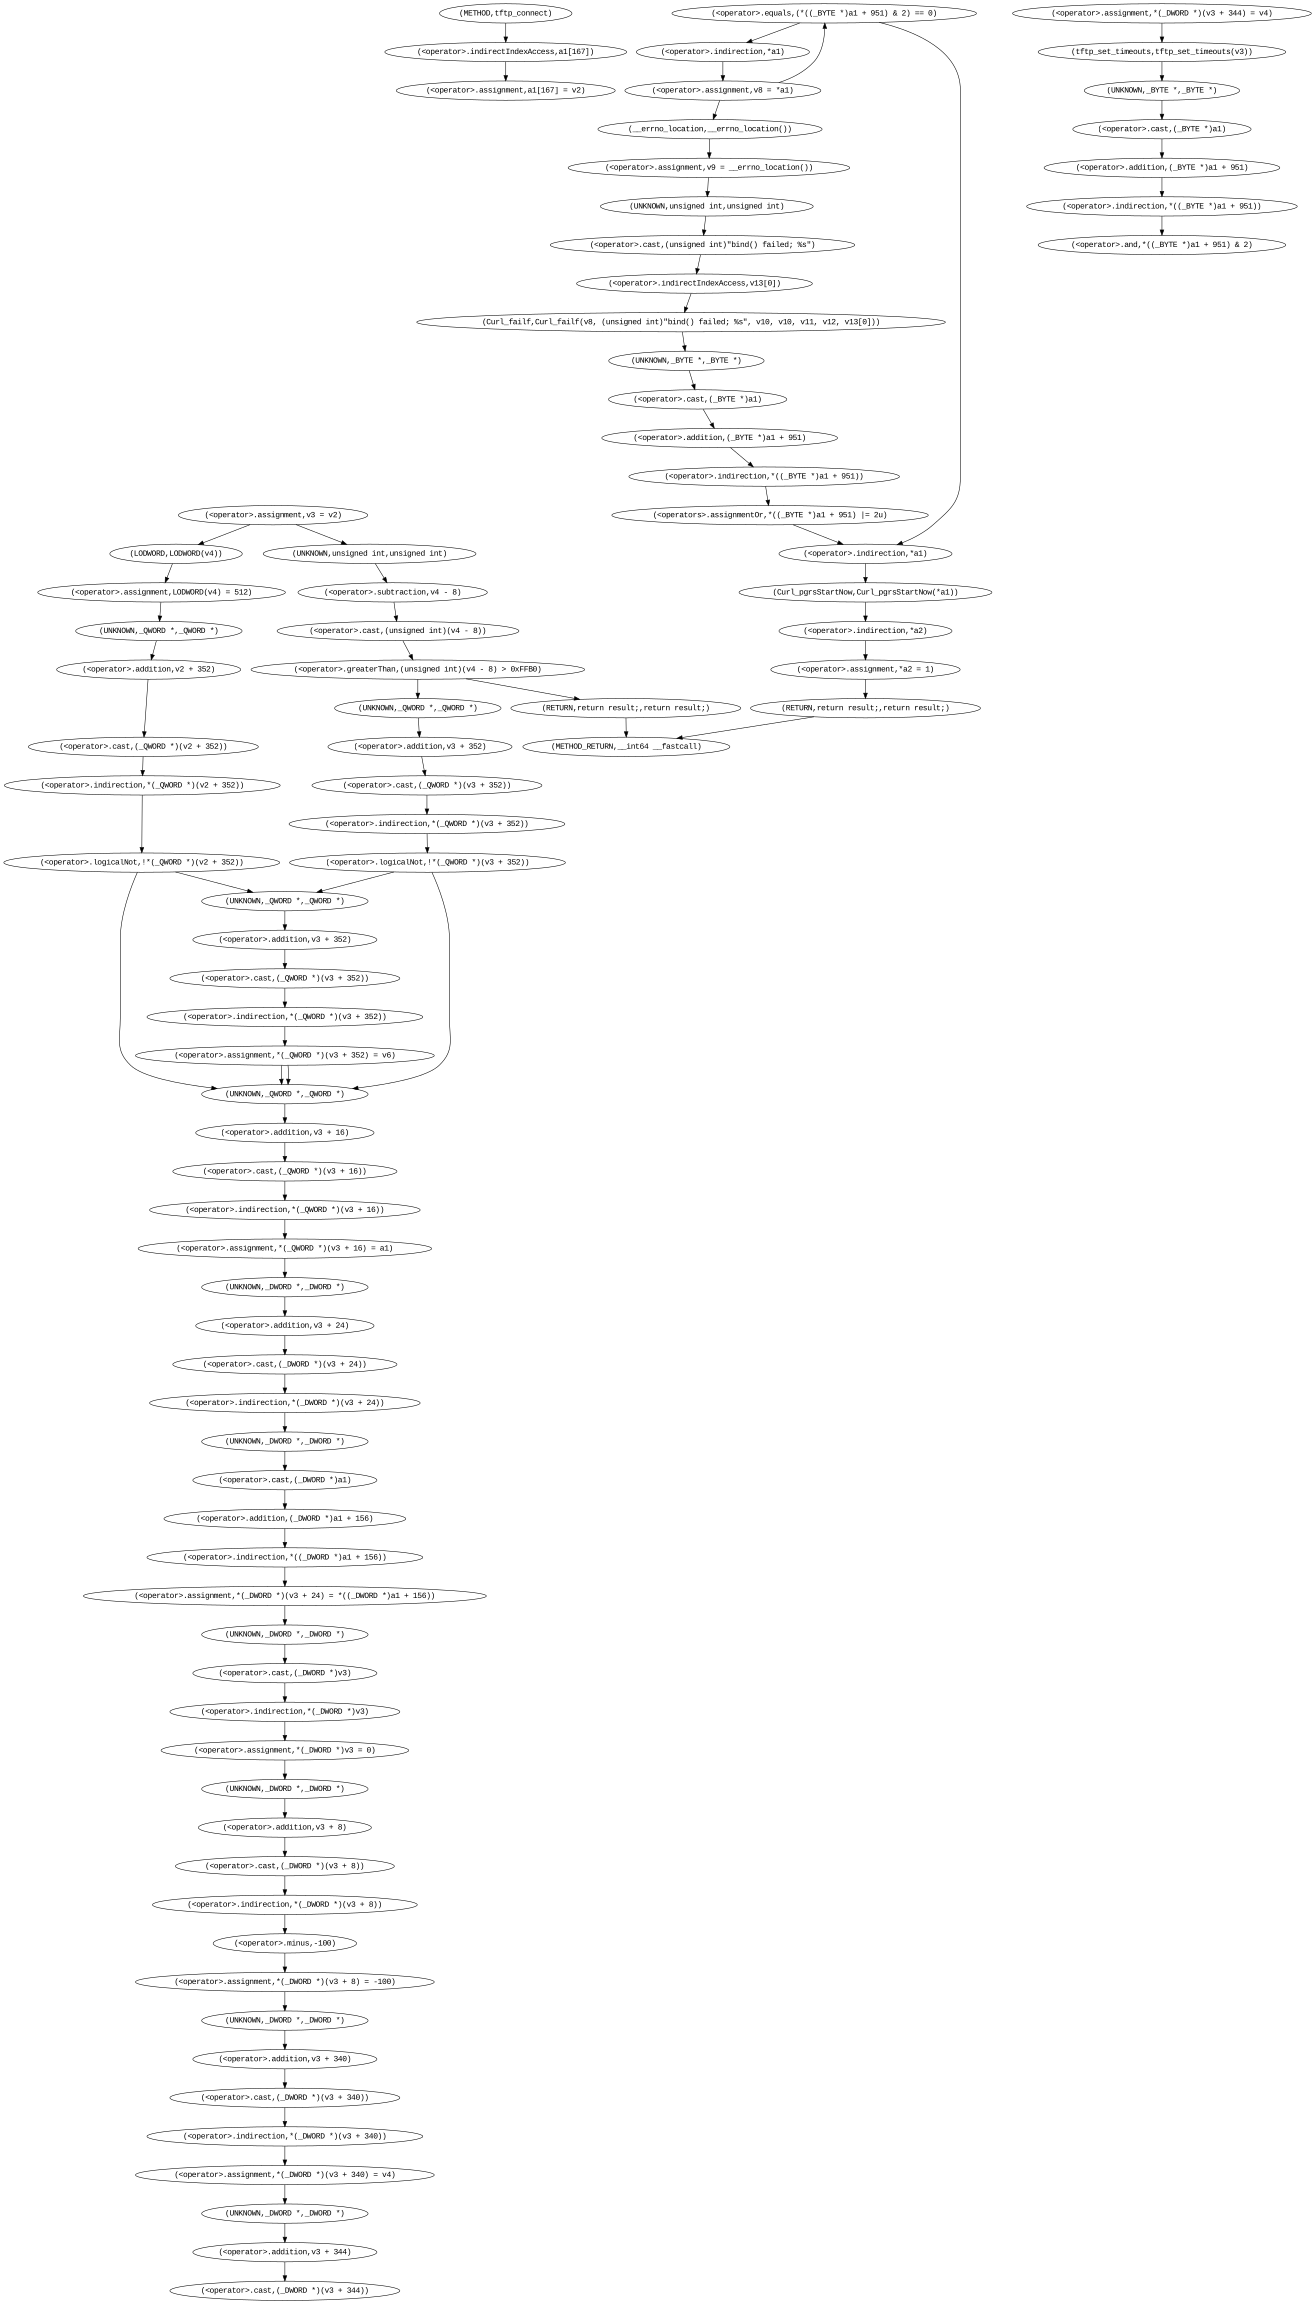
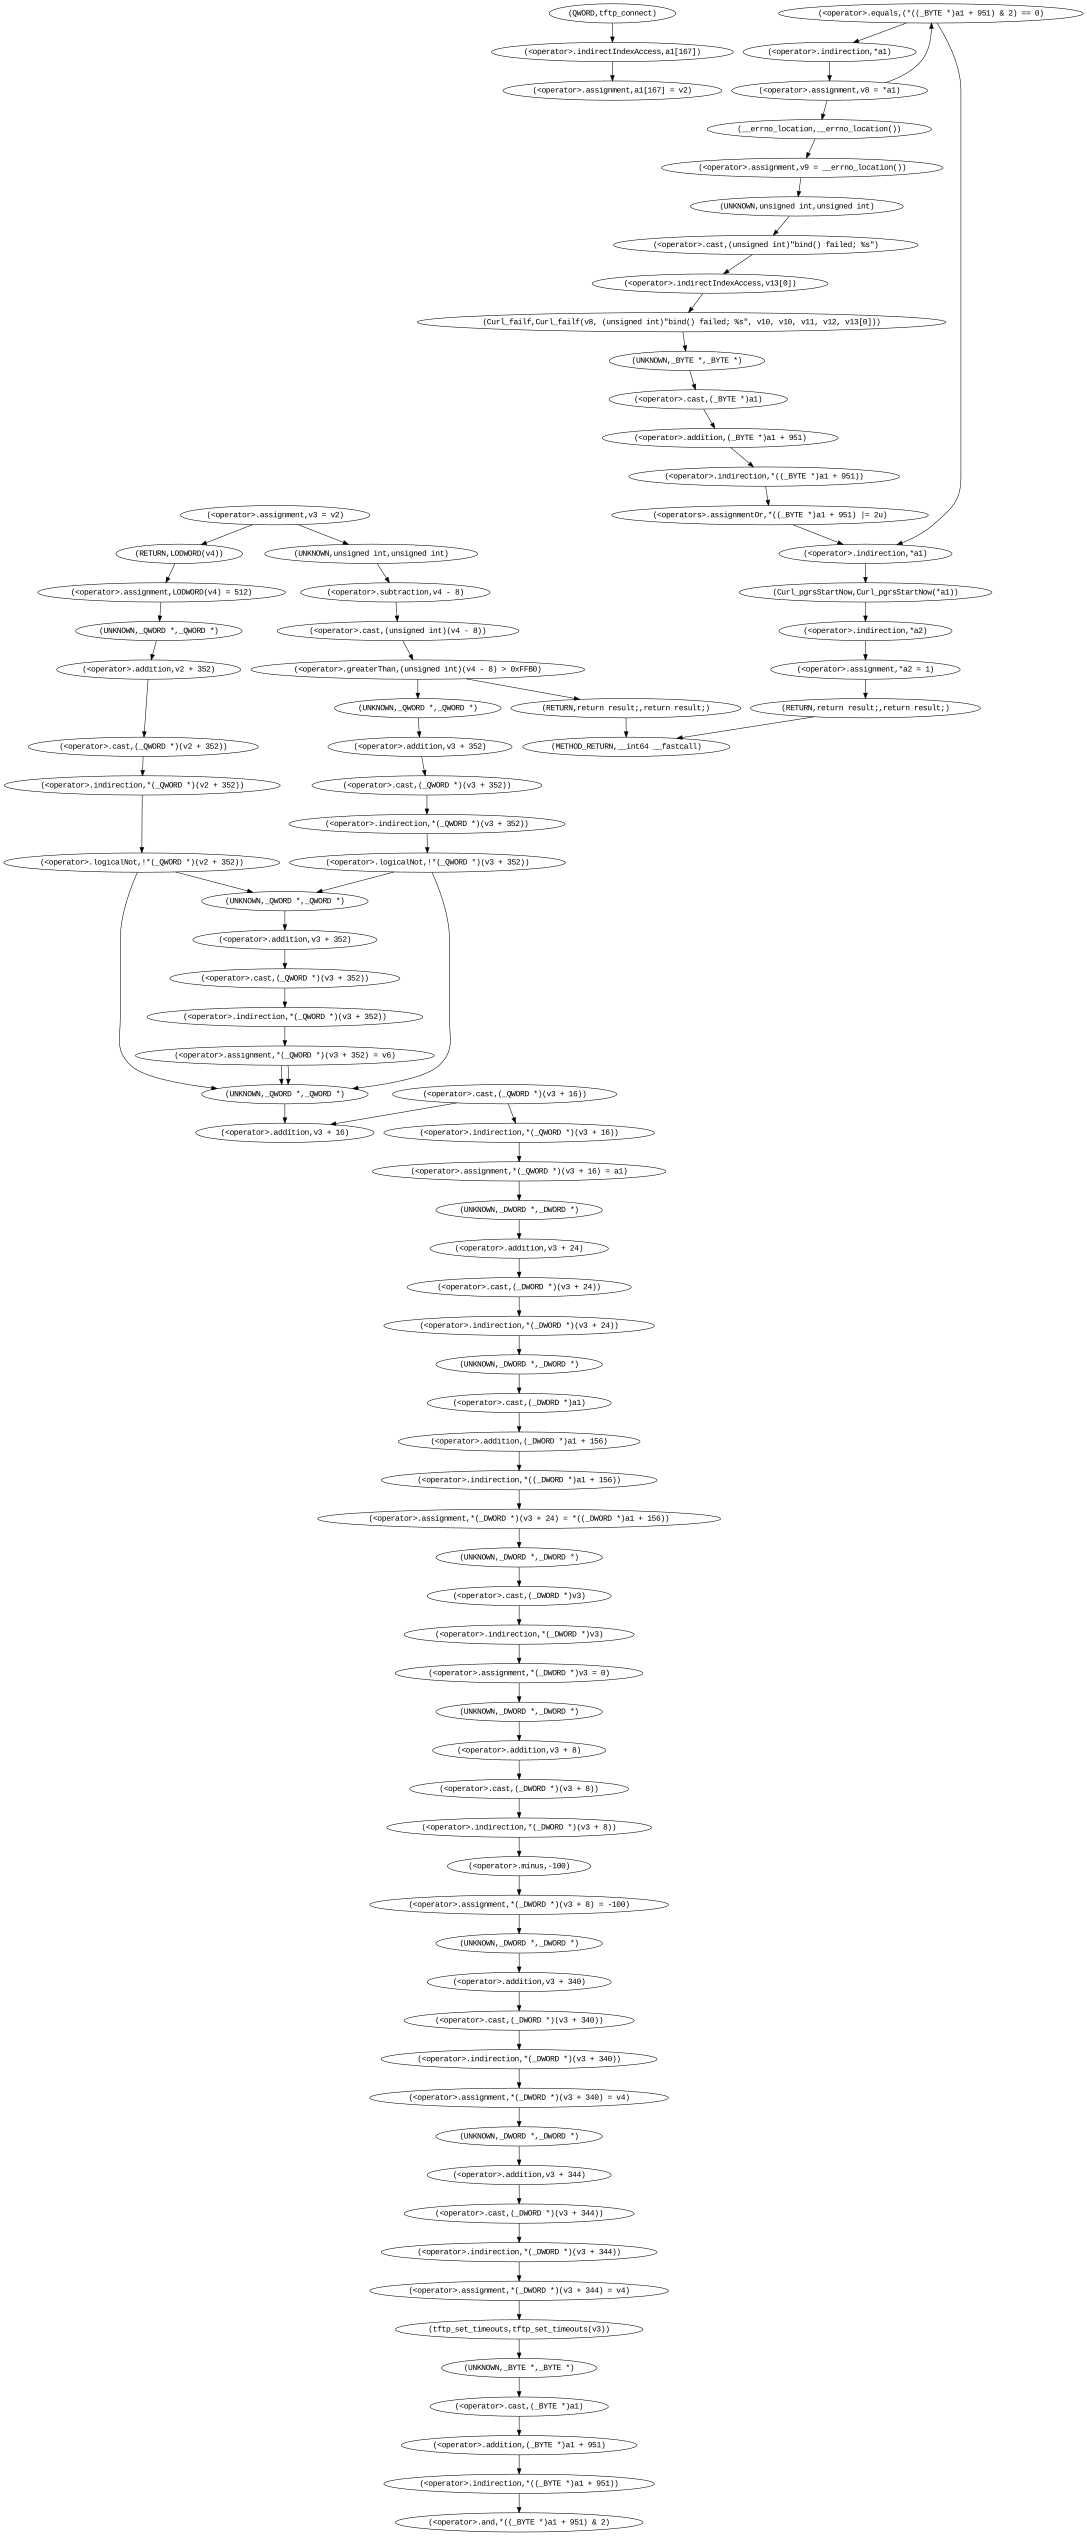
(506, 13) -> (612, 13)
(176, 554) -> (179, 554)
(285, 1149) -> (396, 1113)
none -> (519, 2252)
